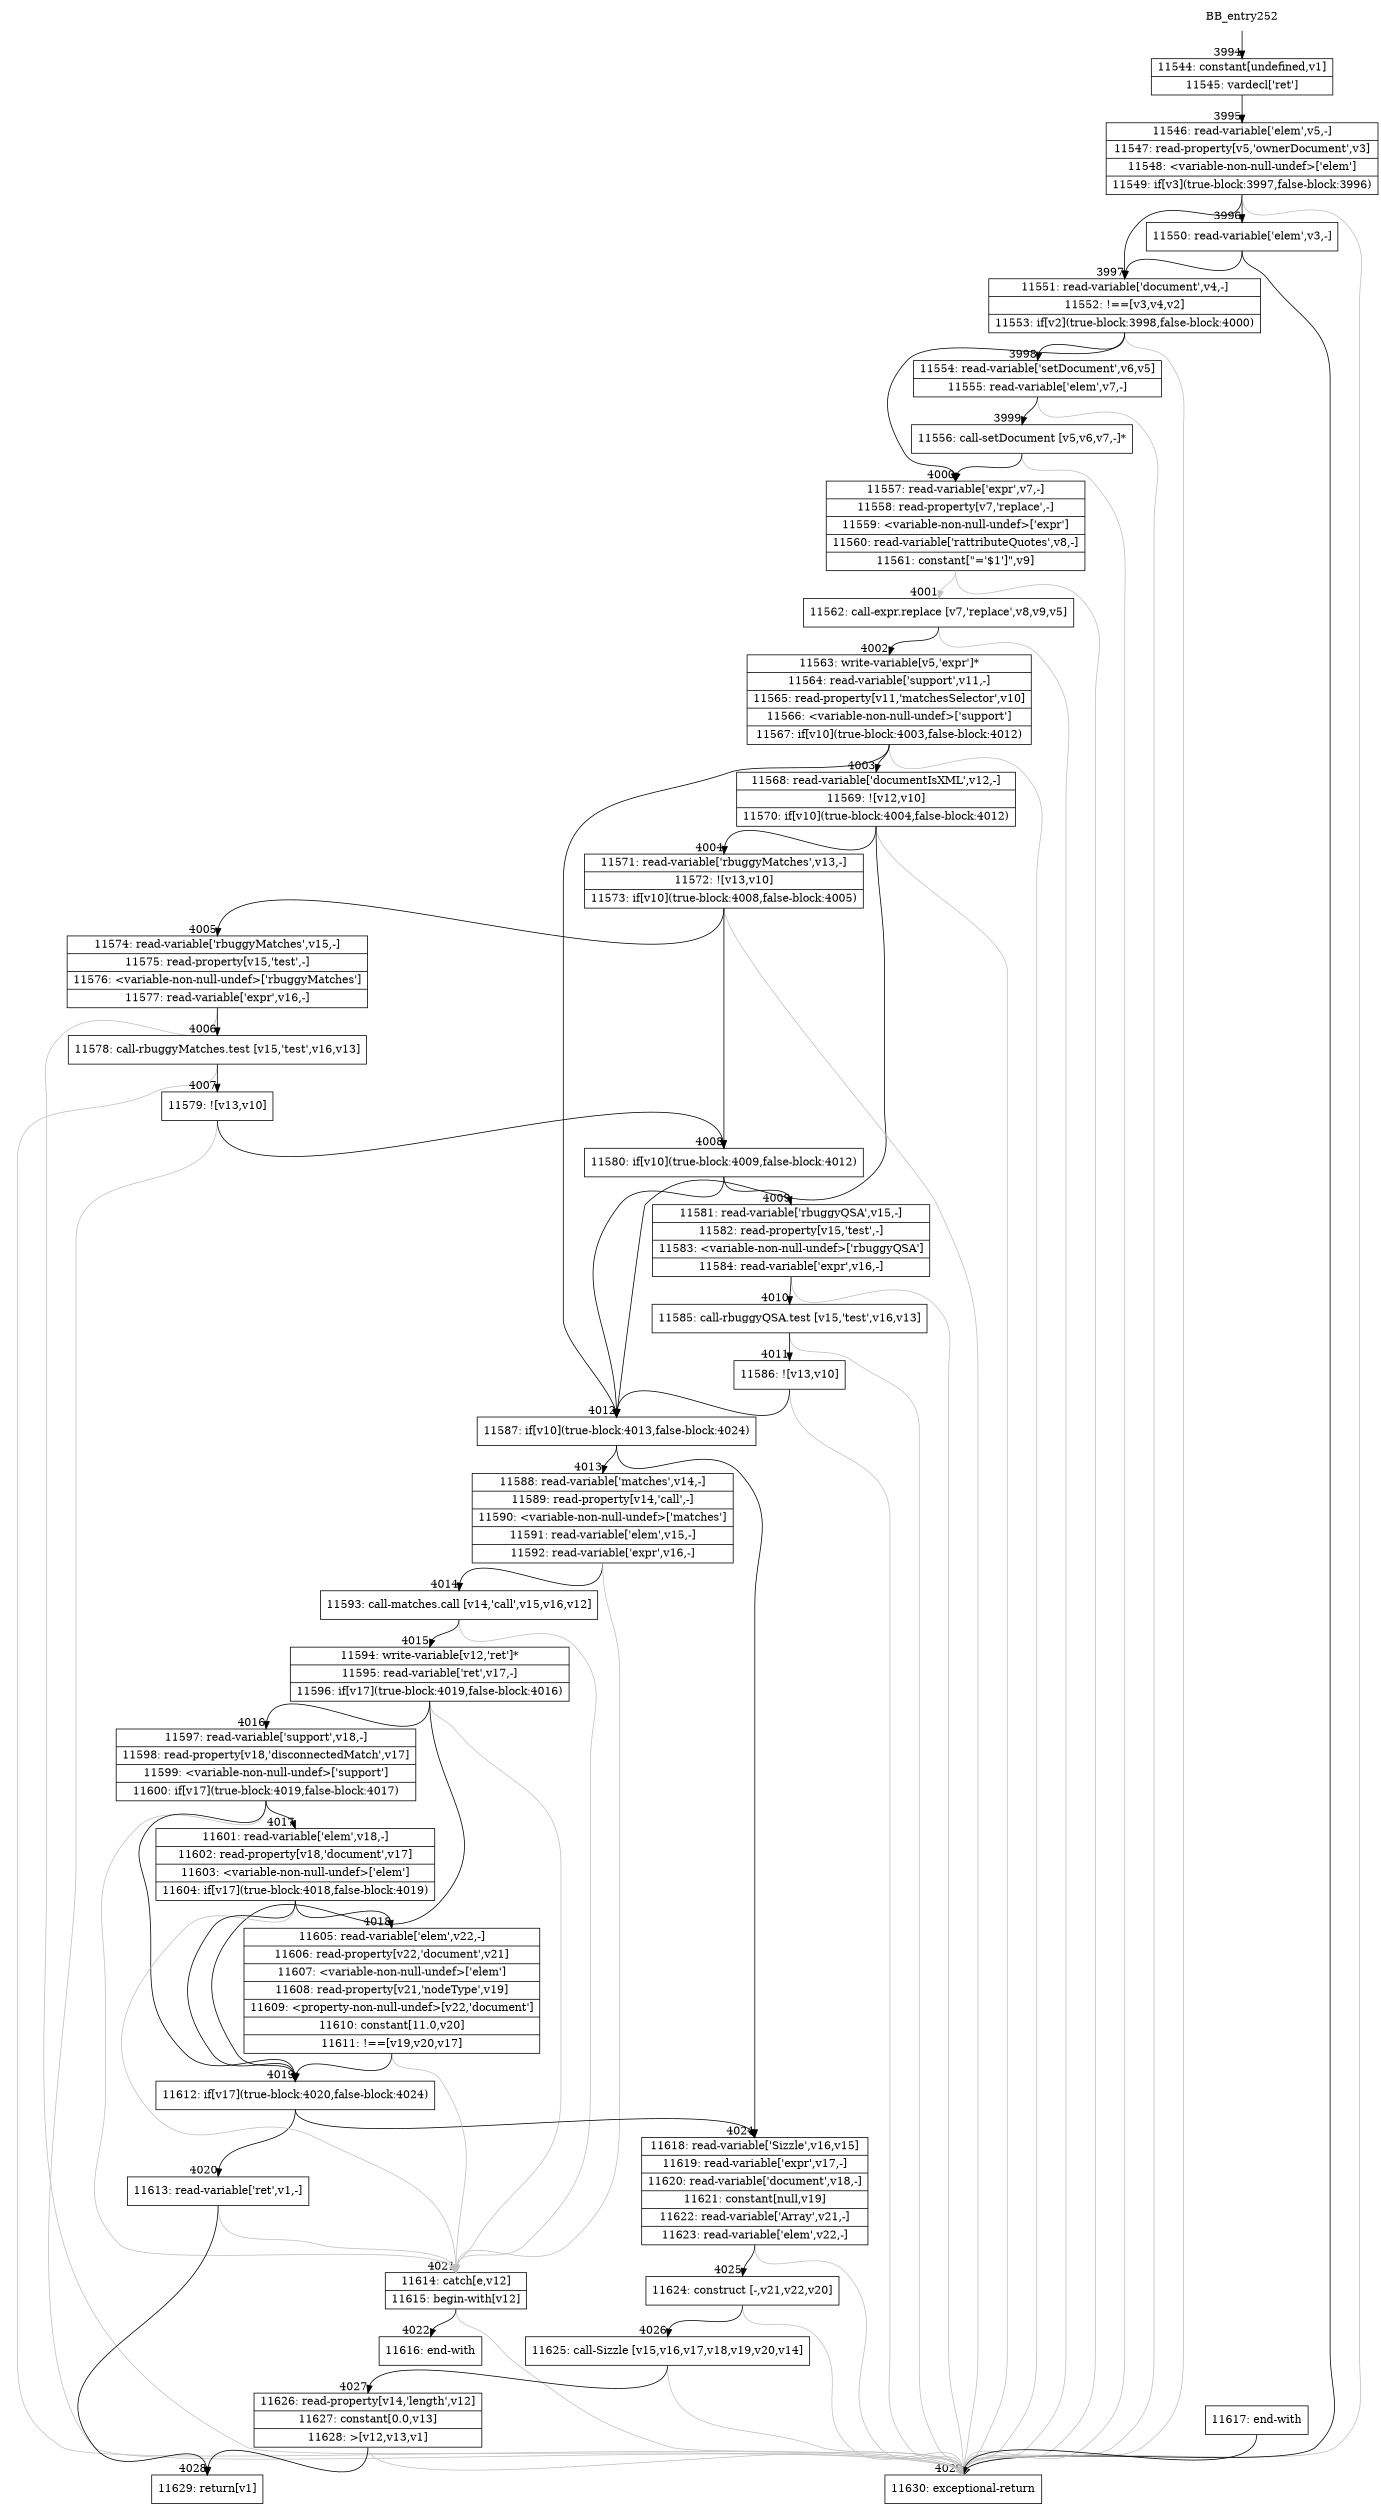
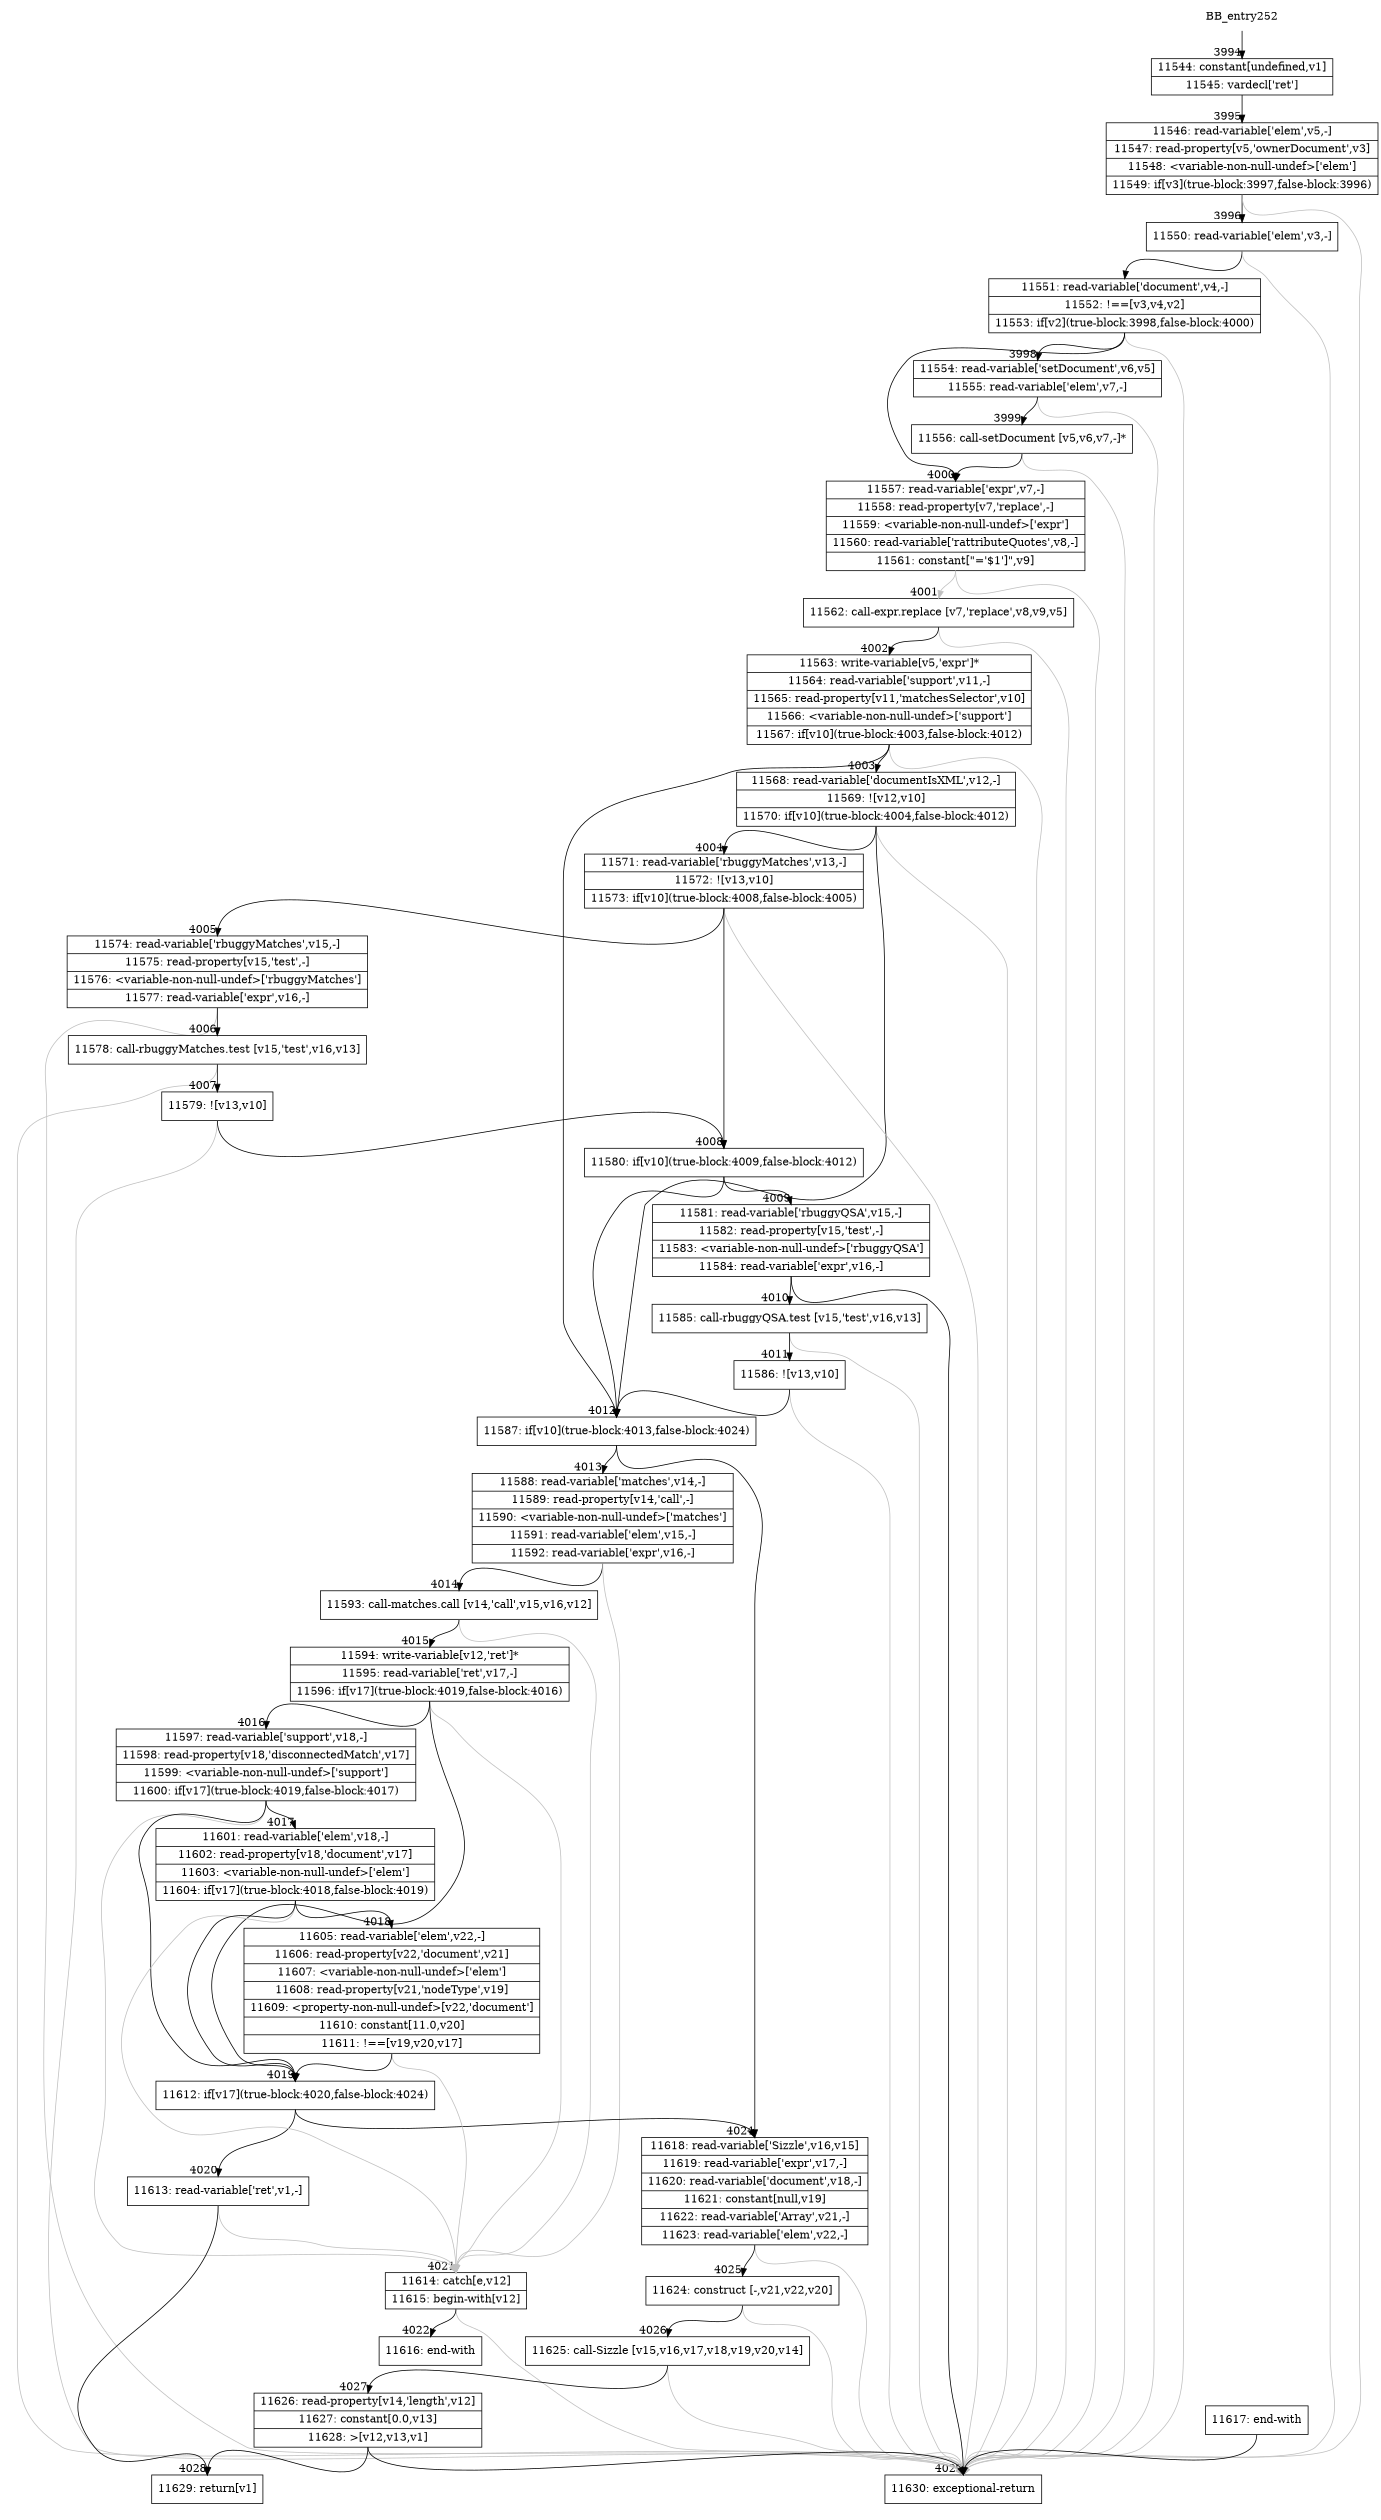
(1169, 211) -> none
(1330, 1510) -> (1330, 1510)
(949, 1802) -> (949, 1802)
(662, 2461) -> (662, 2461)
